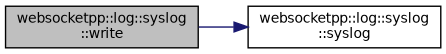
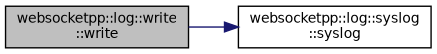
(102, 27) -> (97, 27)
